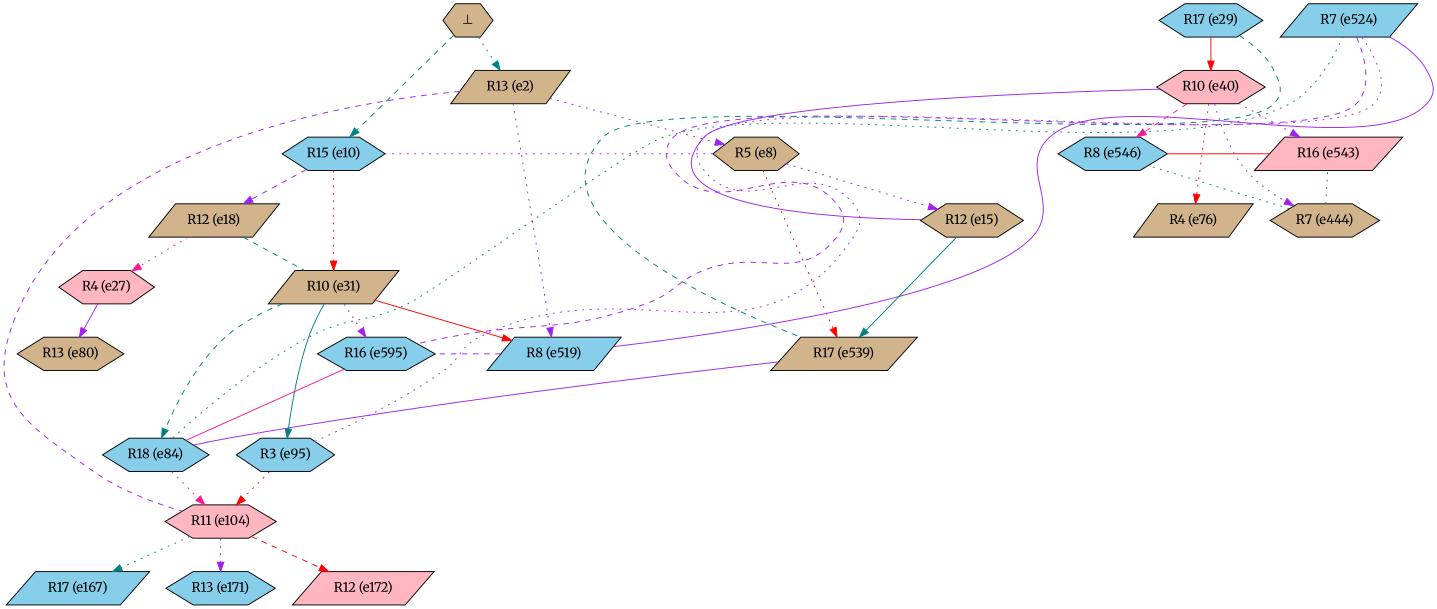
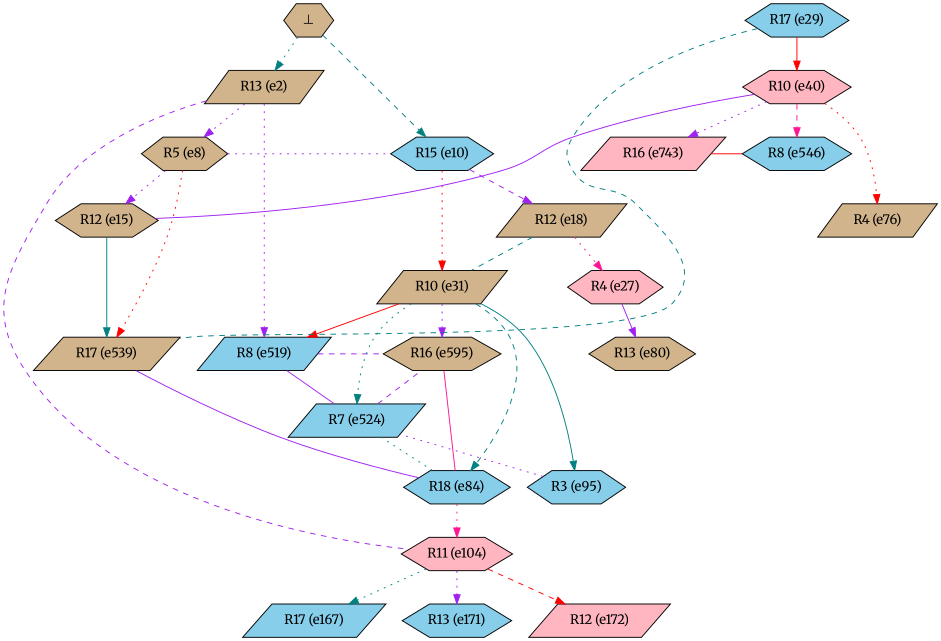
(1329, 154) -> (653, 154)
(1325, 220) -> none
none -> (372, 342)
(376, 354) -> (442, 354)
(256, 485) -> none
